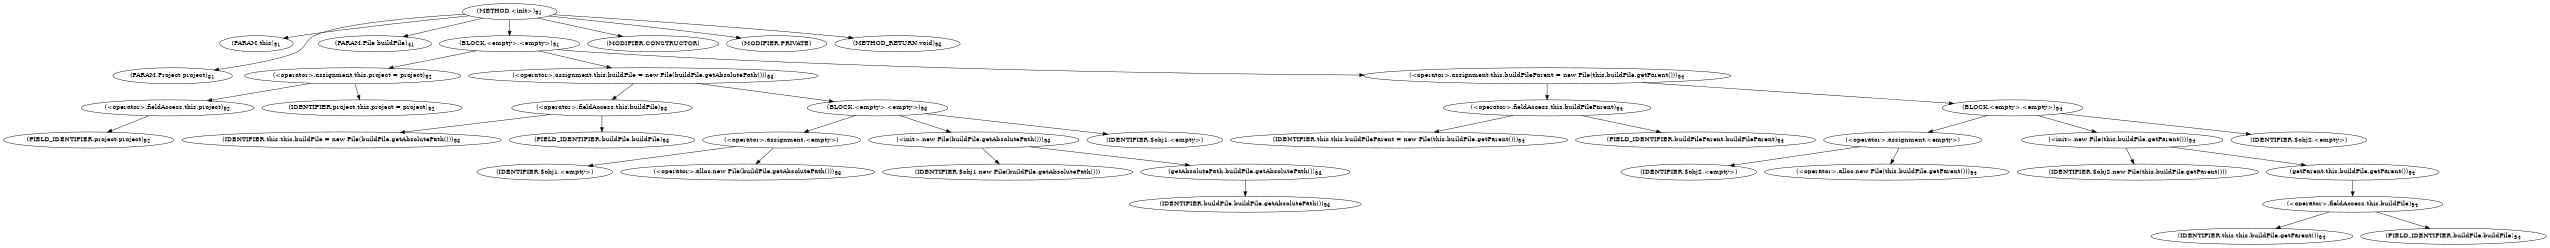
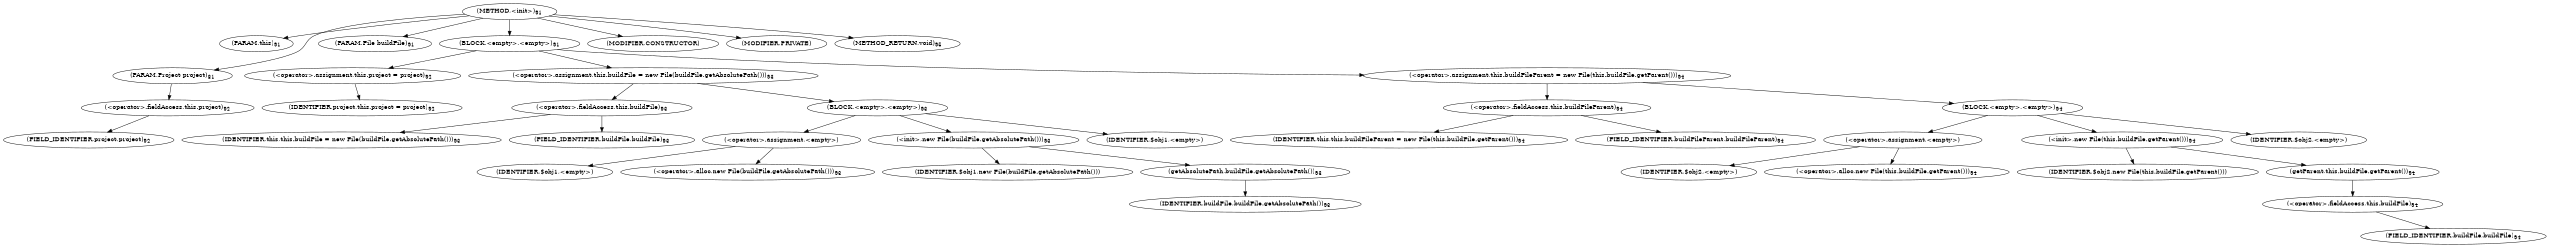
(411, 43) -> (411, 43)
(262, 92) -> (170, 90)
(2252, 236) -> none
